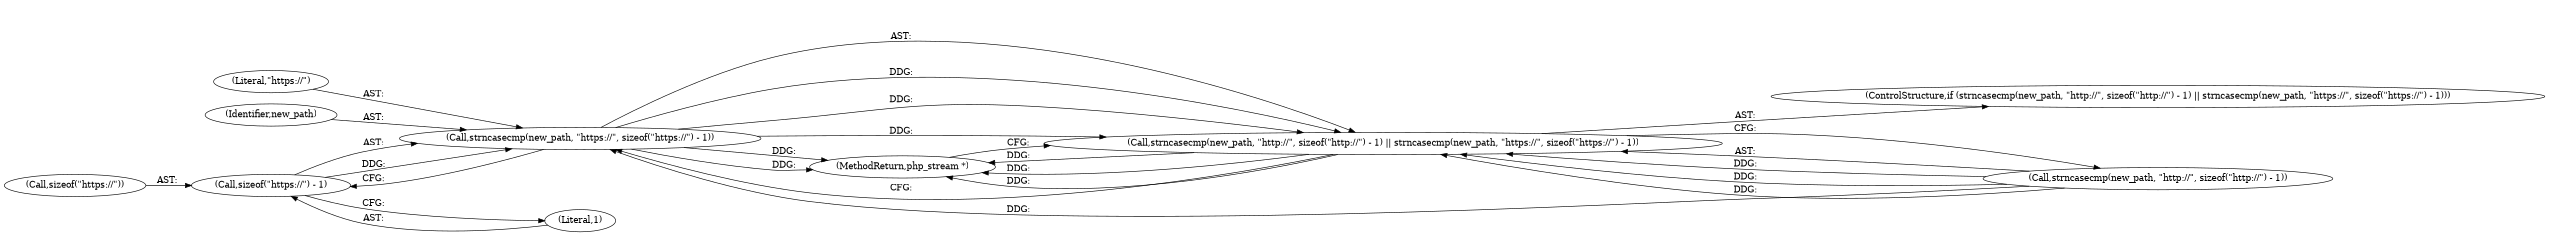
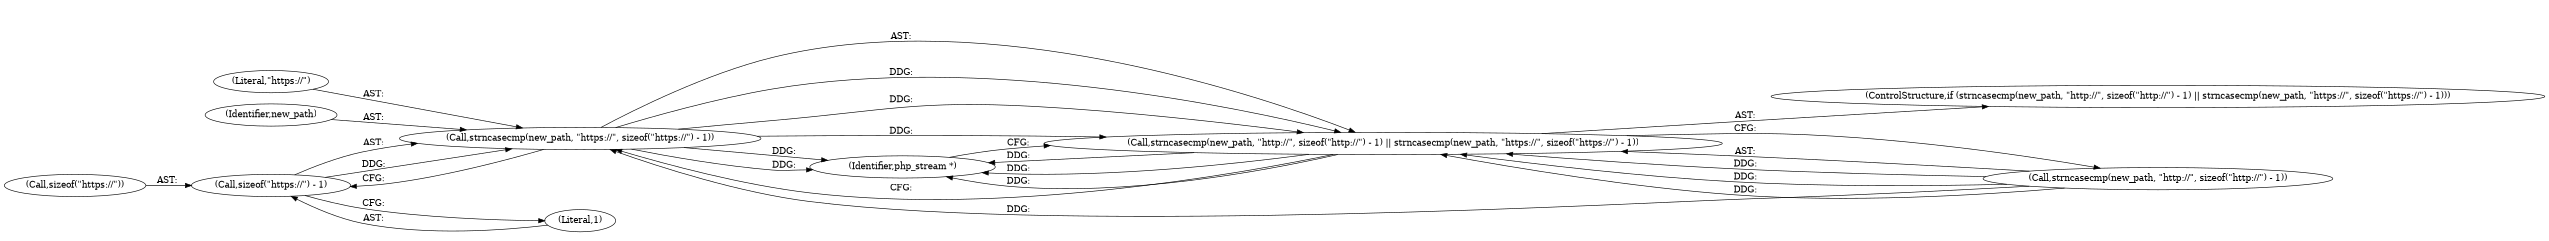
(903, 167) -> (903, 167)
